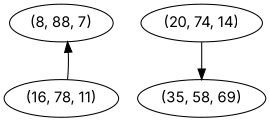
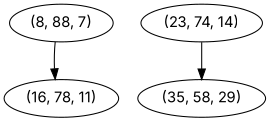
(202, 23) -> (202, 23)
(68, 66) -> (54, 55)
(202, 98) -> (202, 98)
